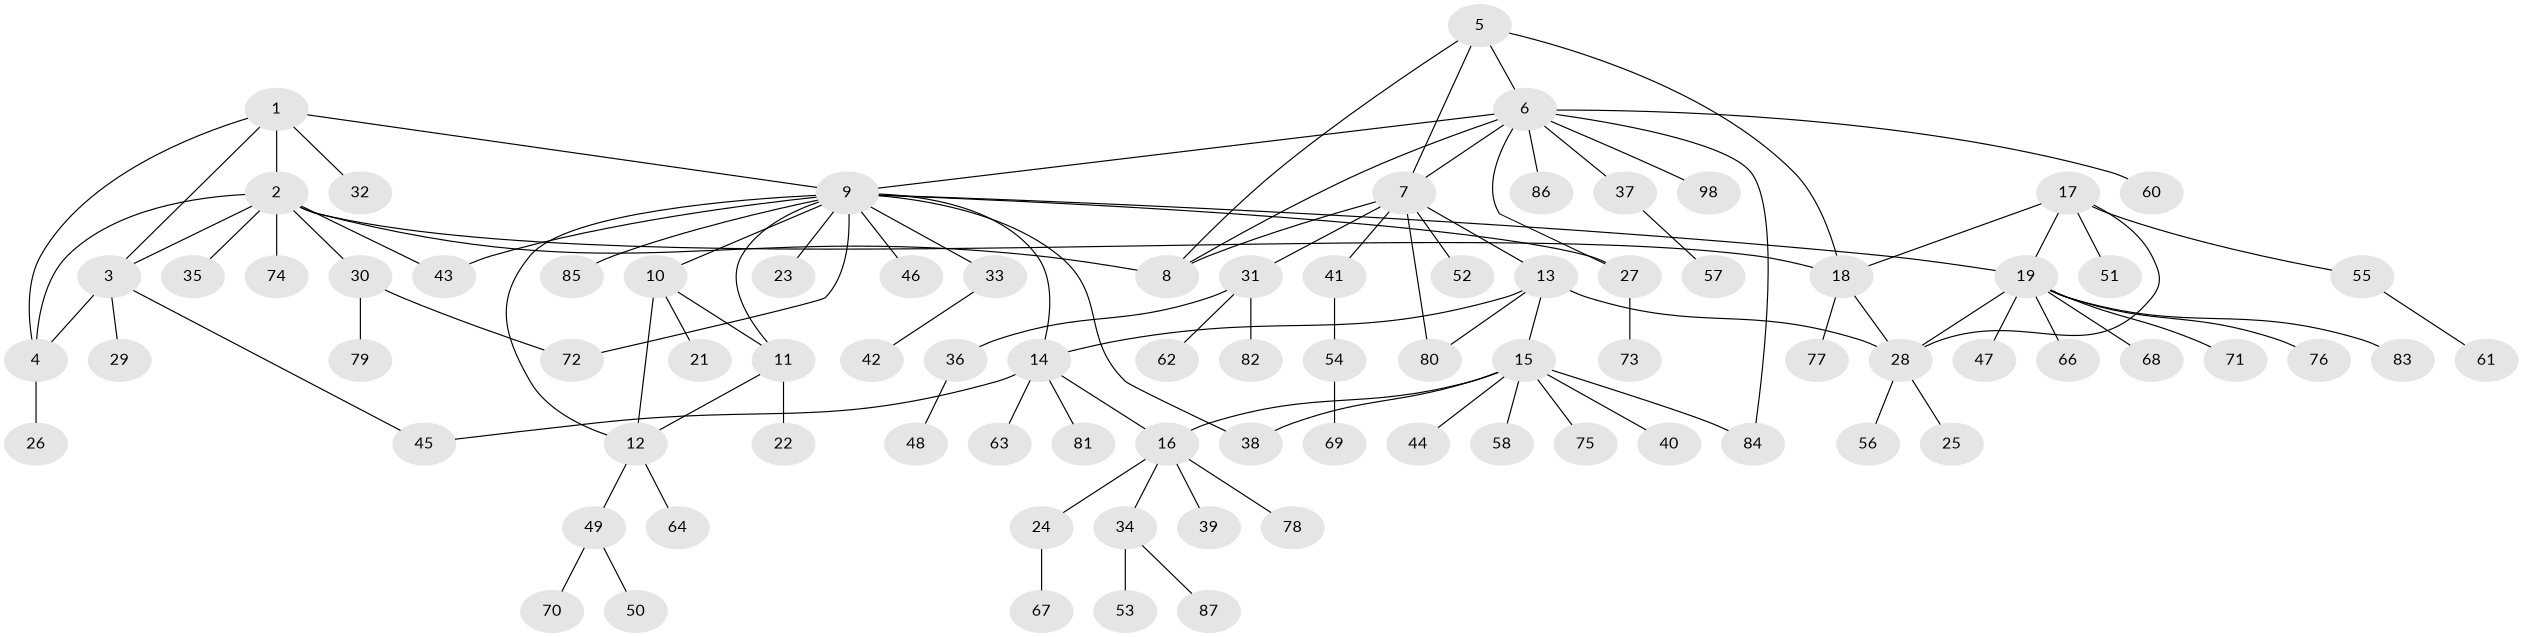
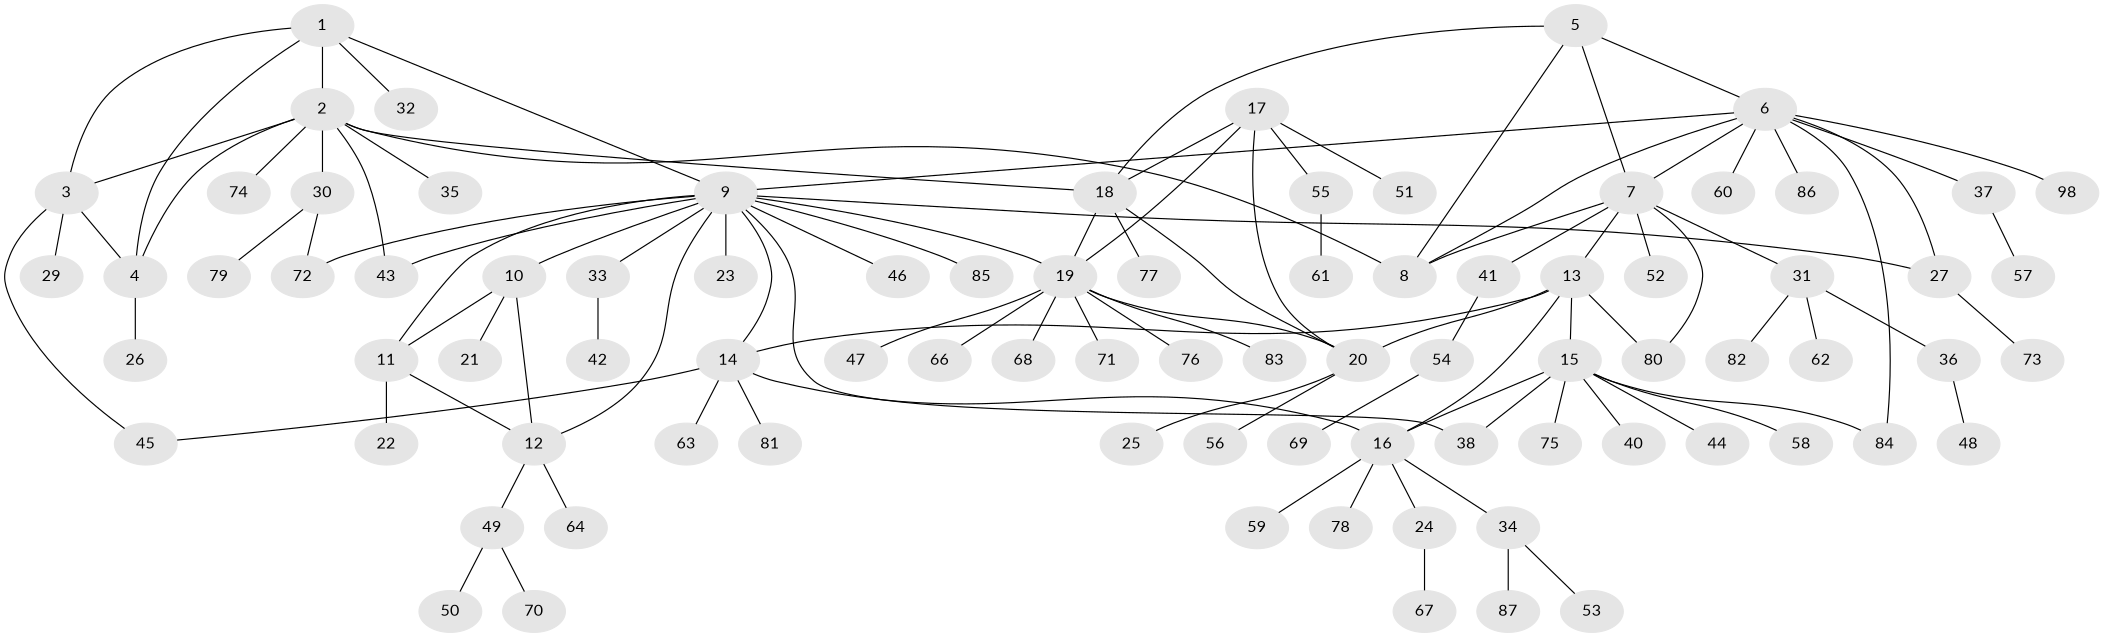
none -> (1085, 235)
(1901, 360) -> (1358, 360)
none -> (1492, 374)
(1209, 528) -> (1257, 528)
